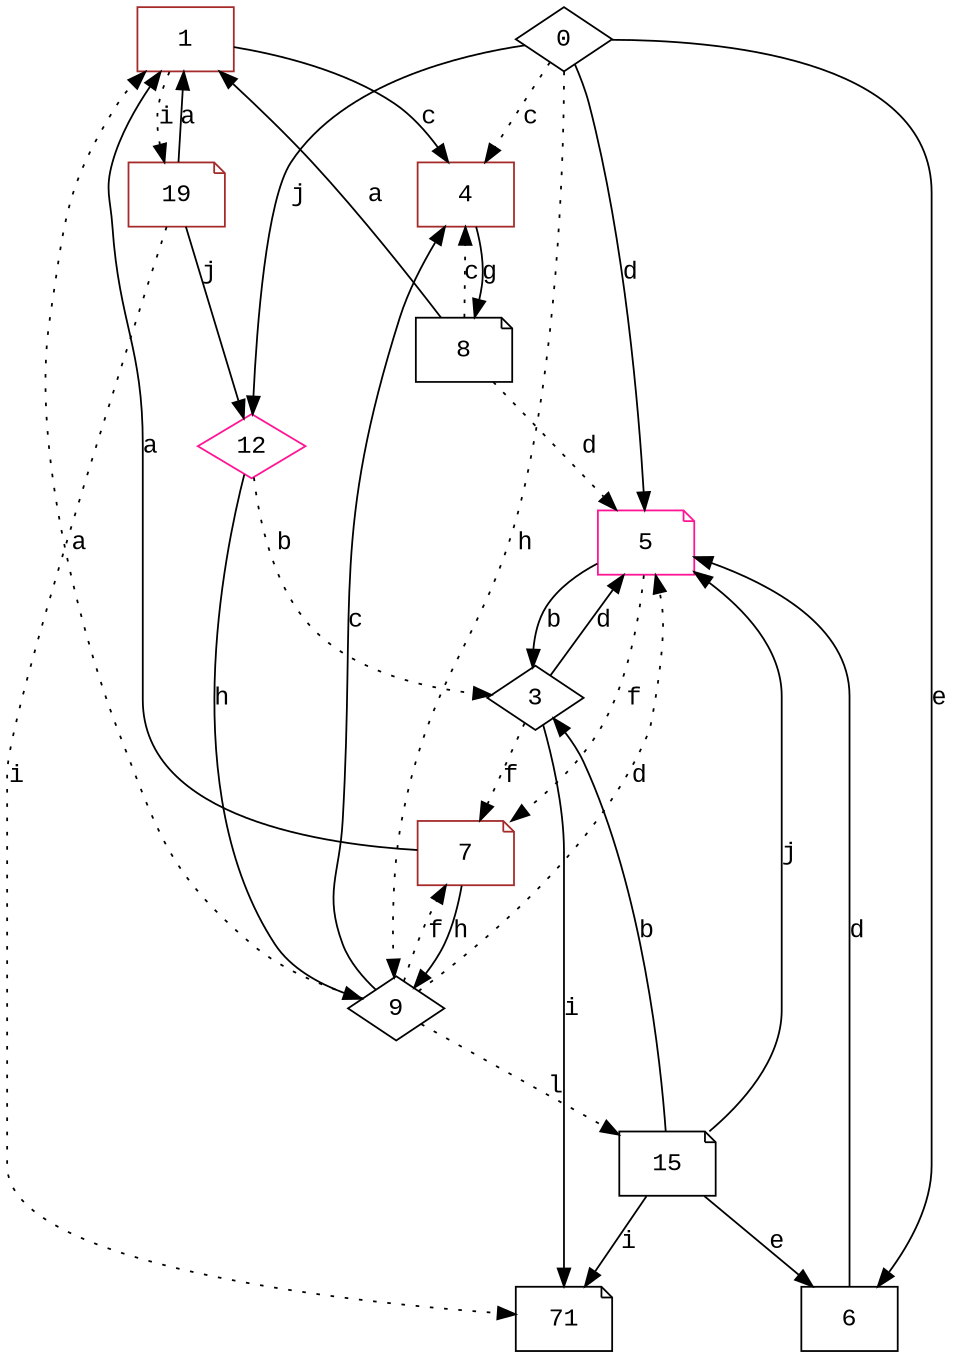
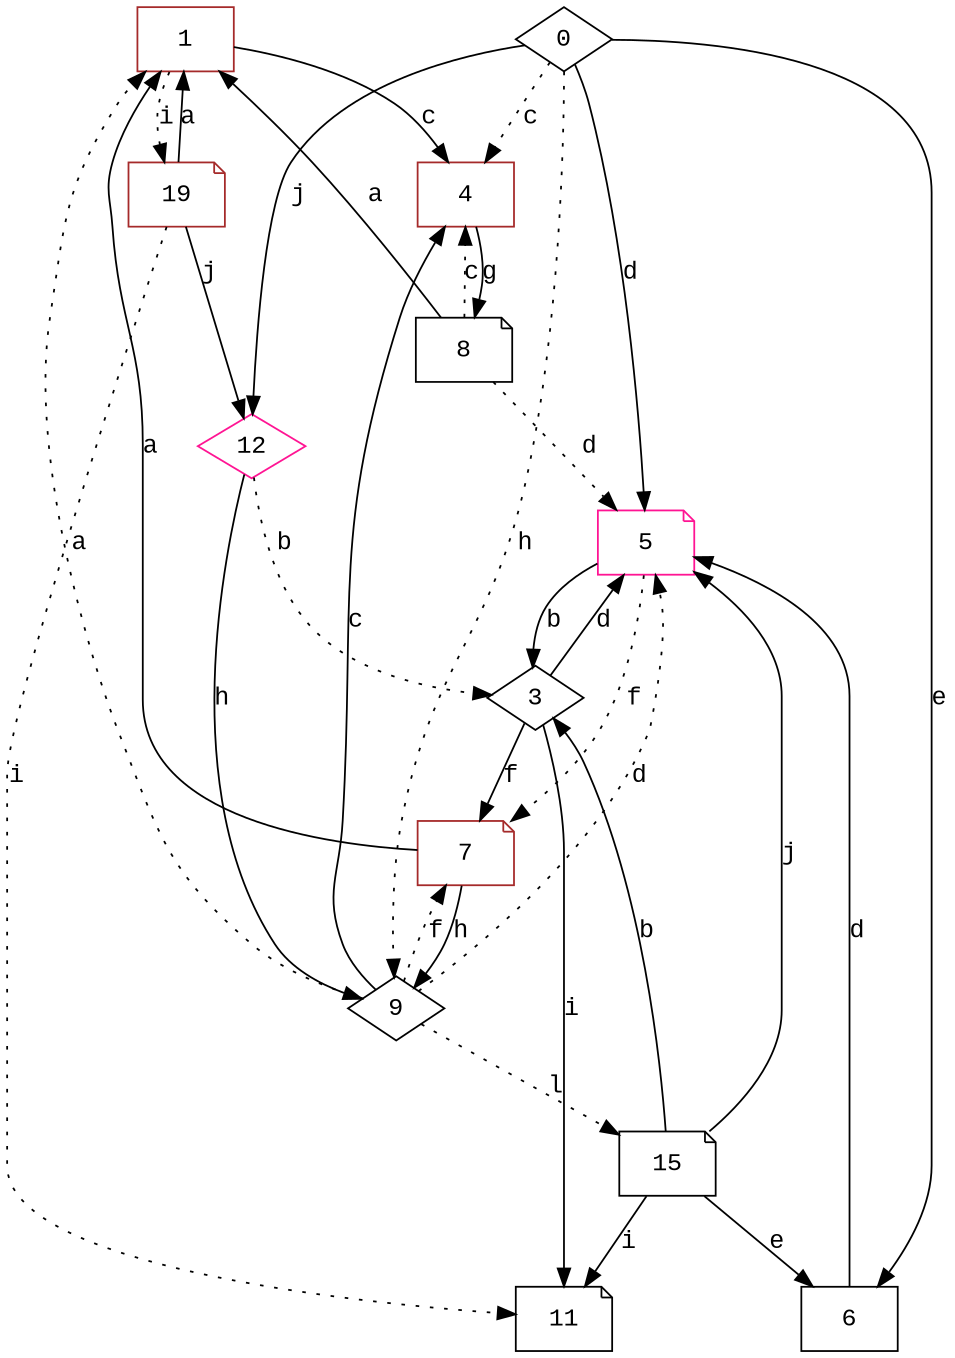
(506, 764) -> (506, 764)
(564, 1319) -> (564, 1319)
